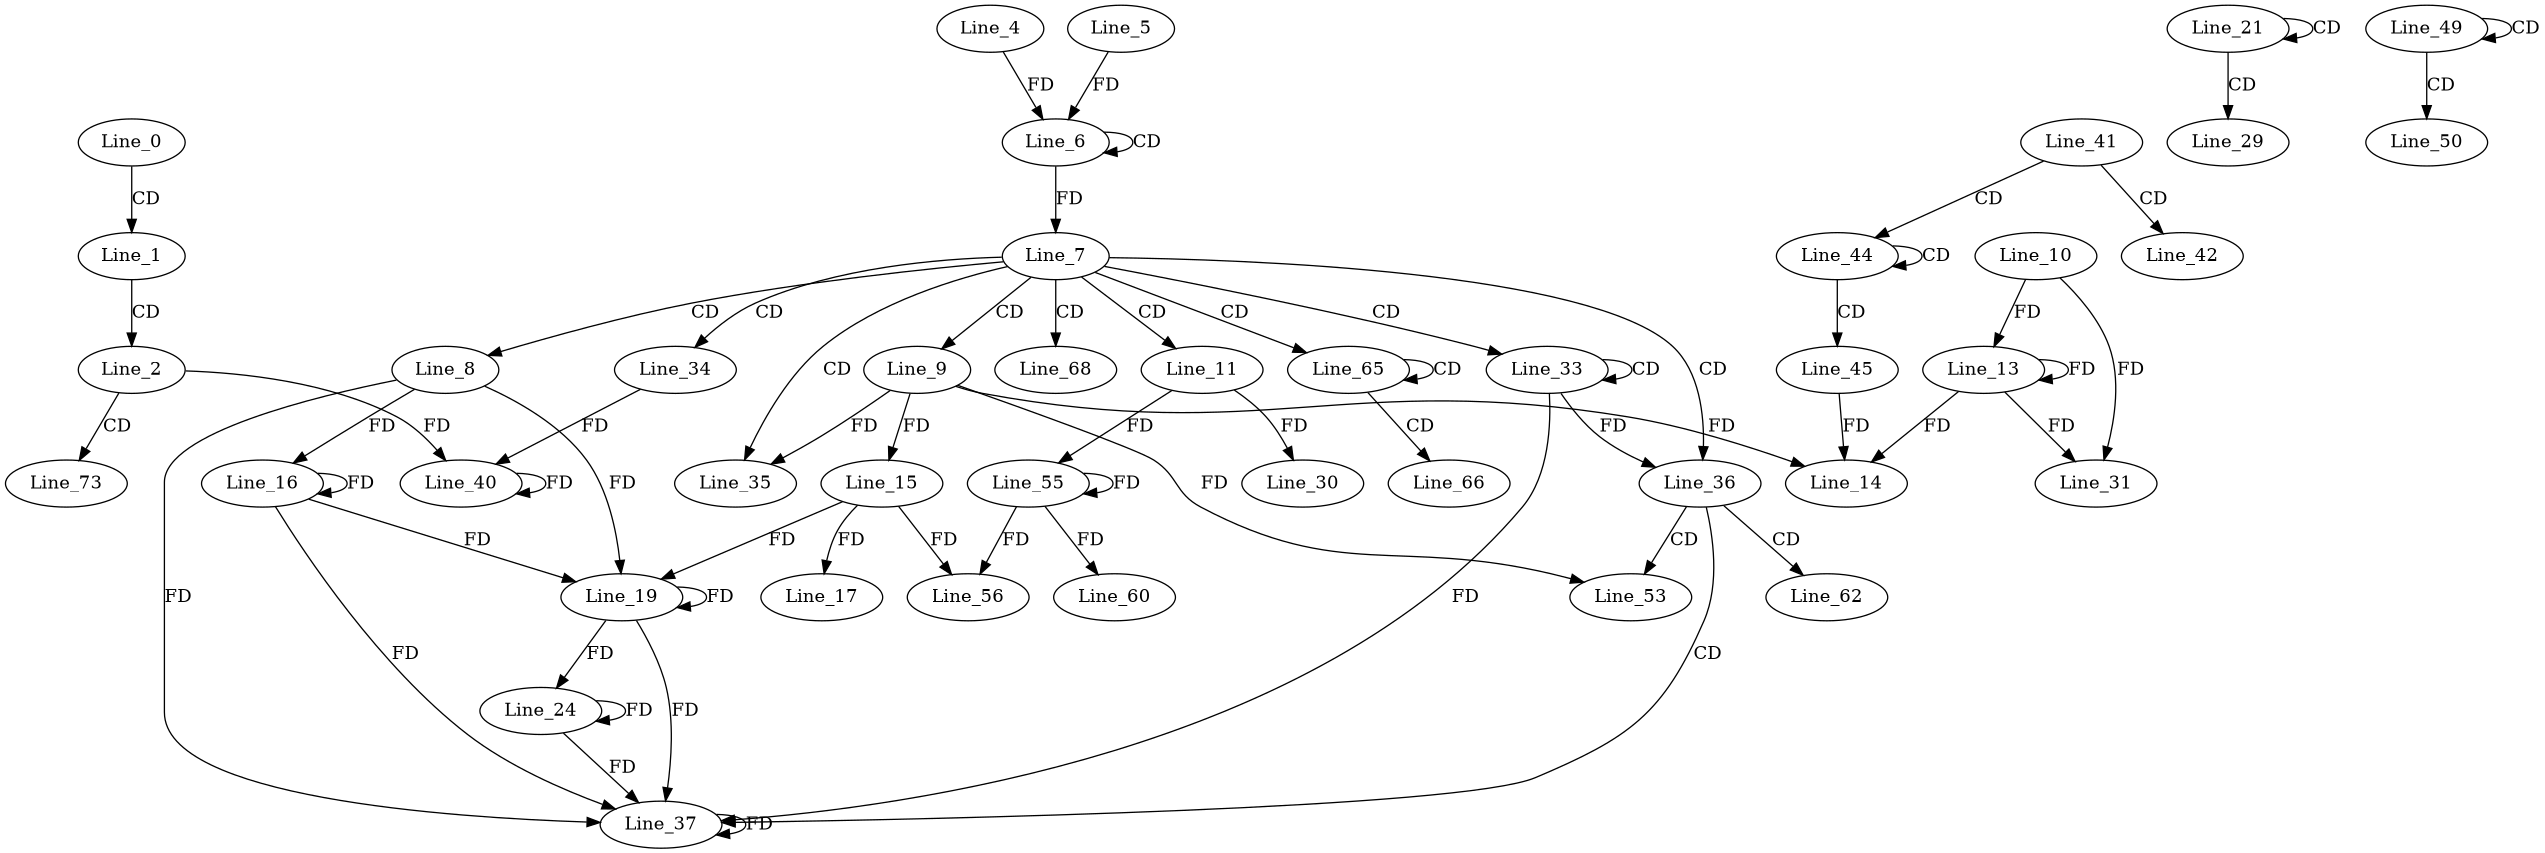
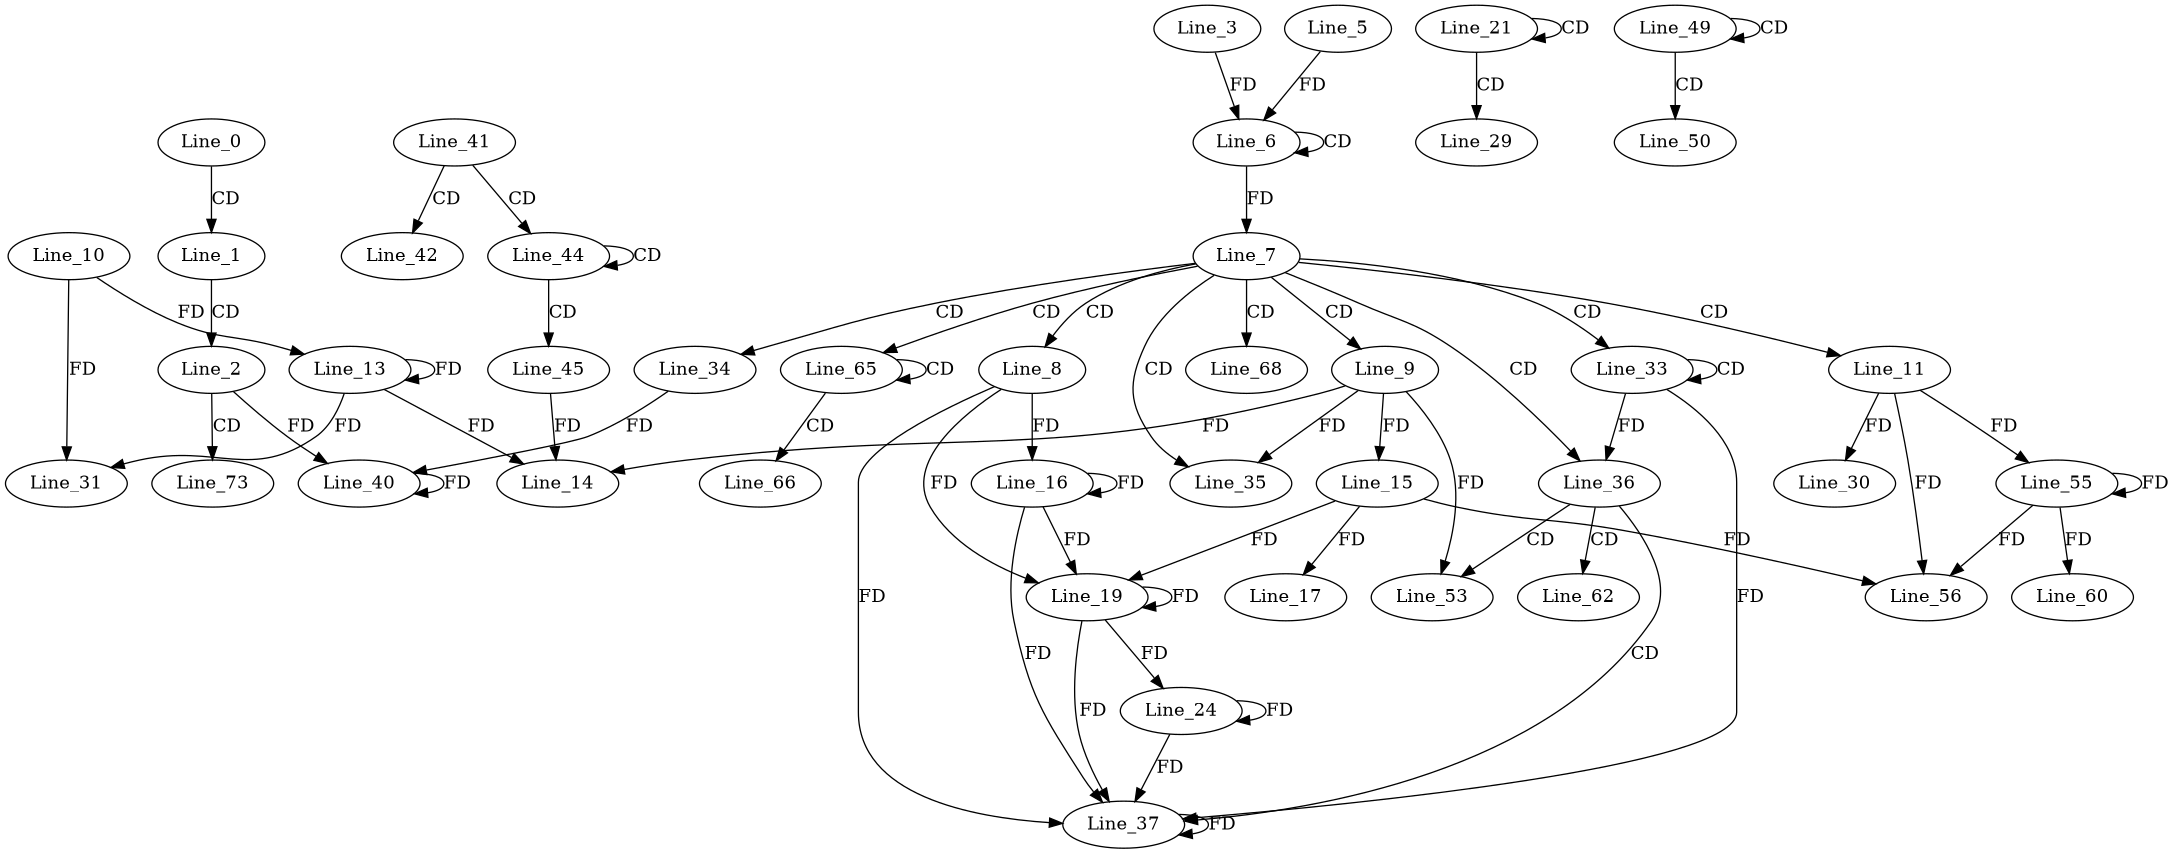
(990, 29) -> (1207, 29)
none -> (1911, 477)
